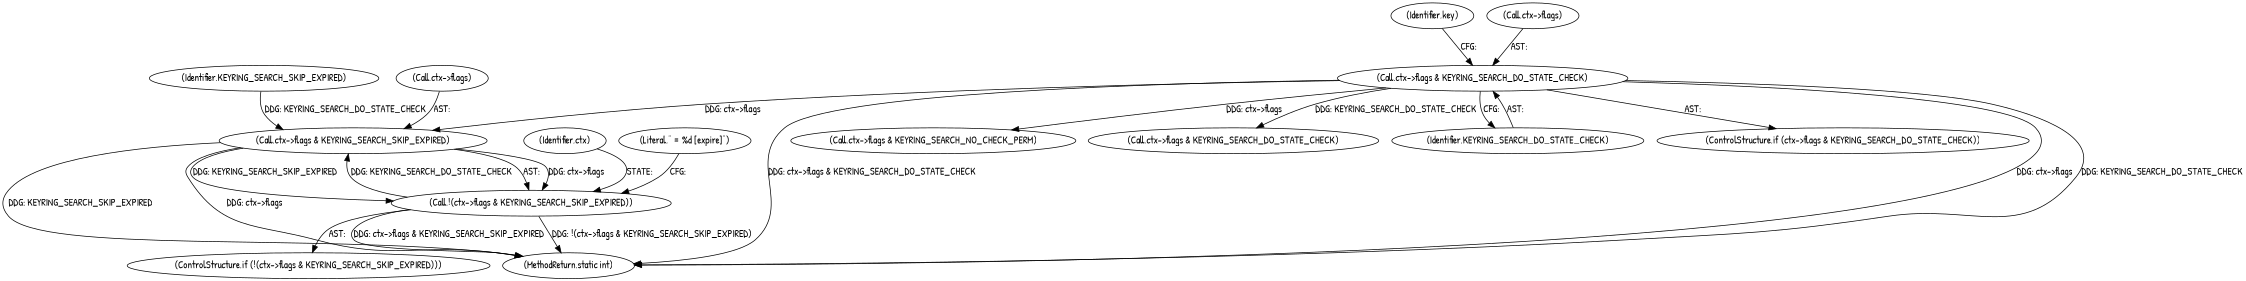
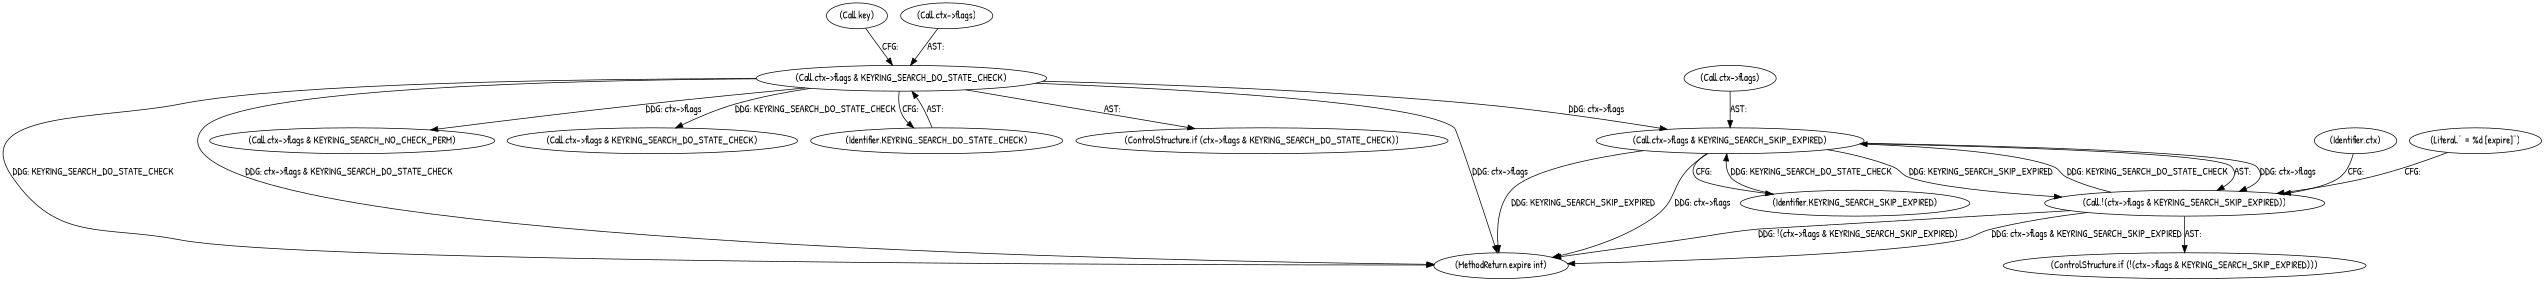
(1432, 16) -> (857, 16)
(641, 172) -> (2357, 172)
none -> (1715, 185)
(569, 266) -> (1501, 266)
